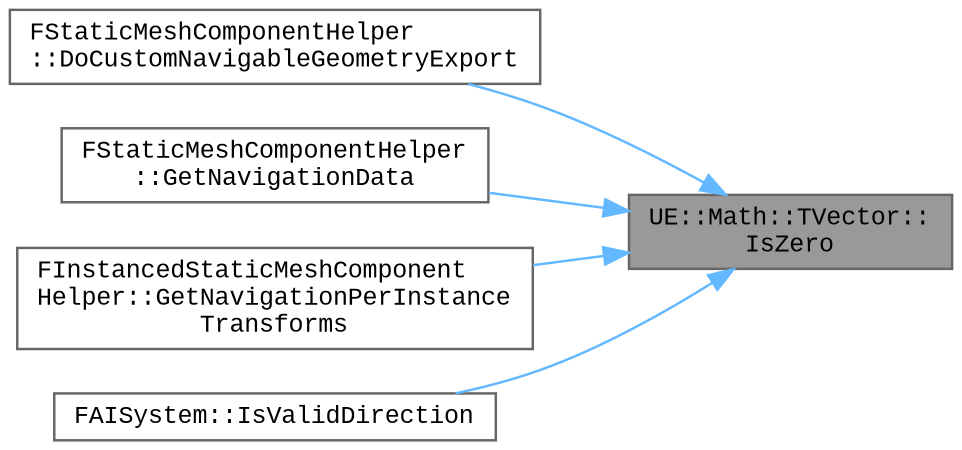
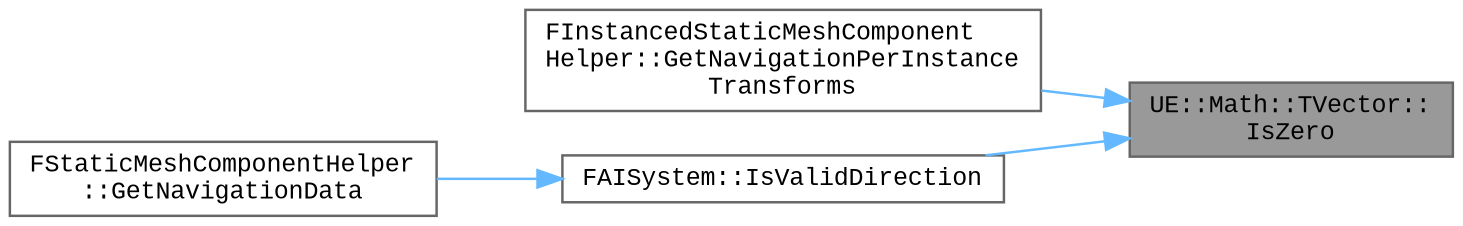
(275, 47) -> none
(546, 200) -> (487, 179)
